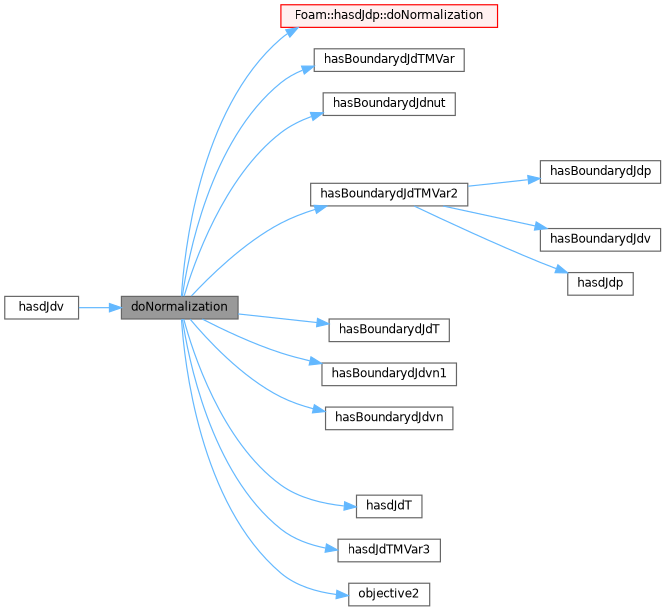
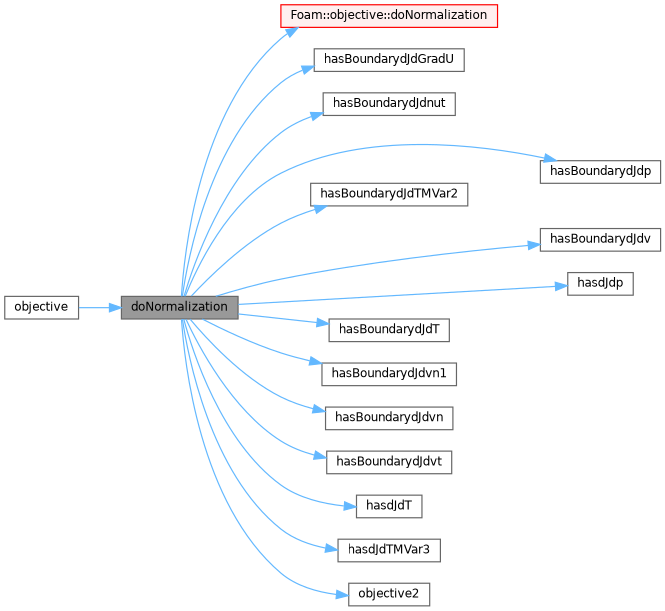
(389, 16) -> (389, 16)
(389, 60) -> (389, 60)
(498, 183) -> (333, 155)
(489, 216) -> (371, 264)
(485, 239) -> (397, 295)
(42, 308) -> (42, 308)
none -> (389, 462)
